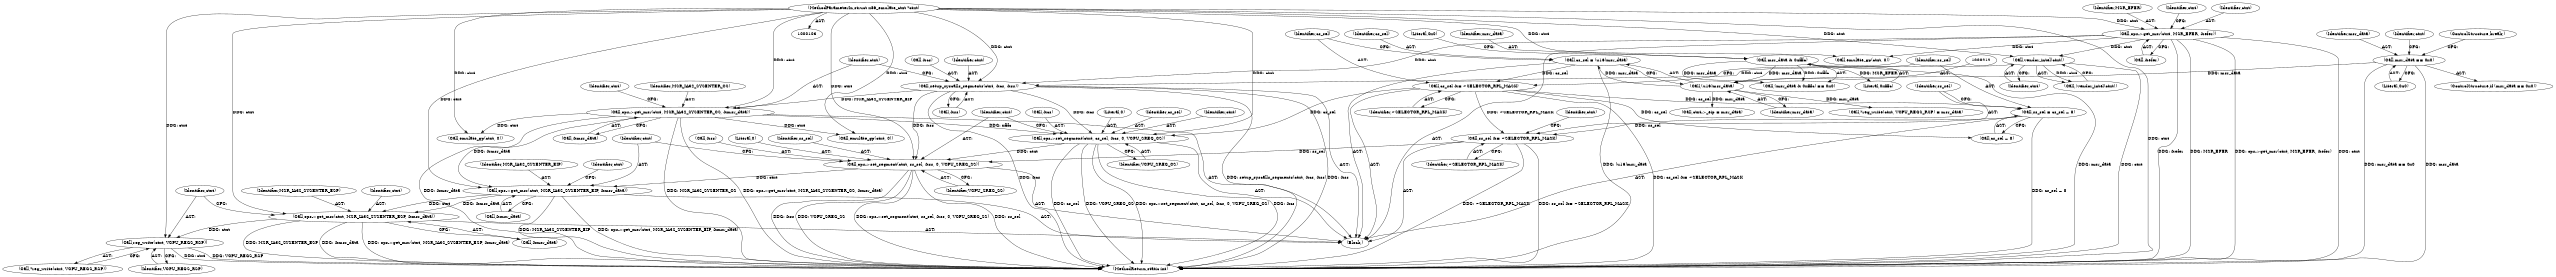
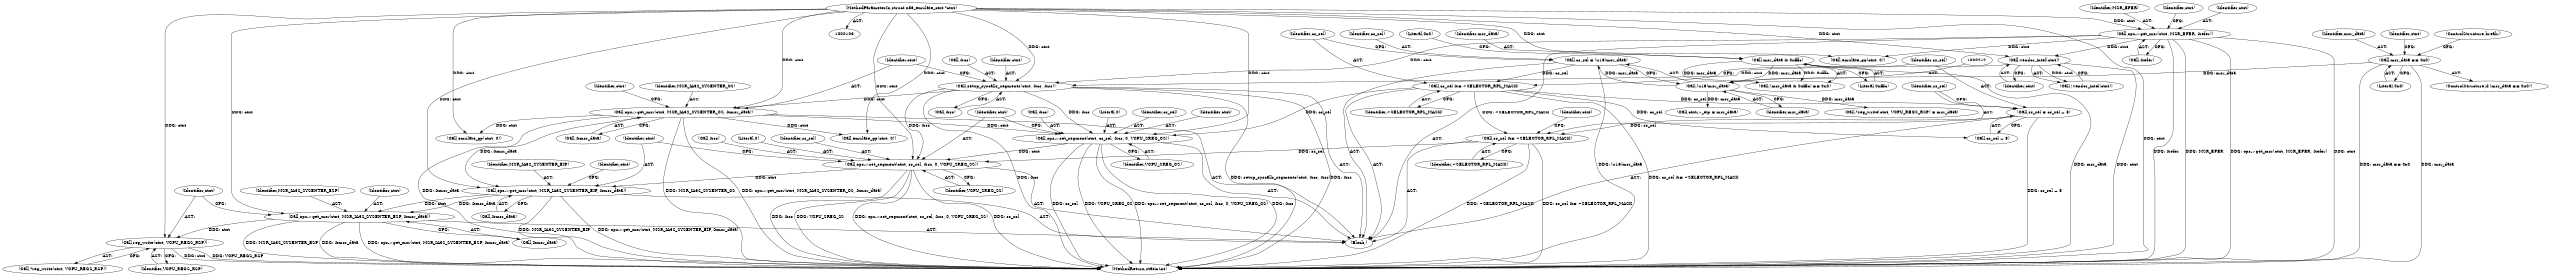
(1879, 73) -> (1865, 73)
(877, 99) -> (874, 99)
(1000, 126) -> (998, 126)
